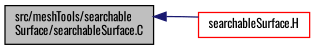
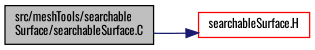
(182, 17) -> (170, 33)
